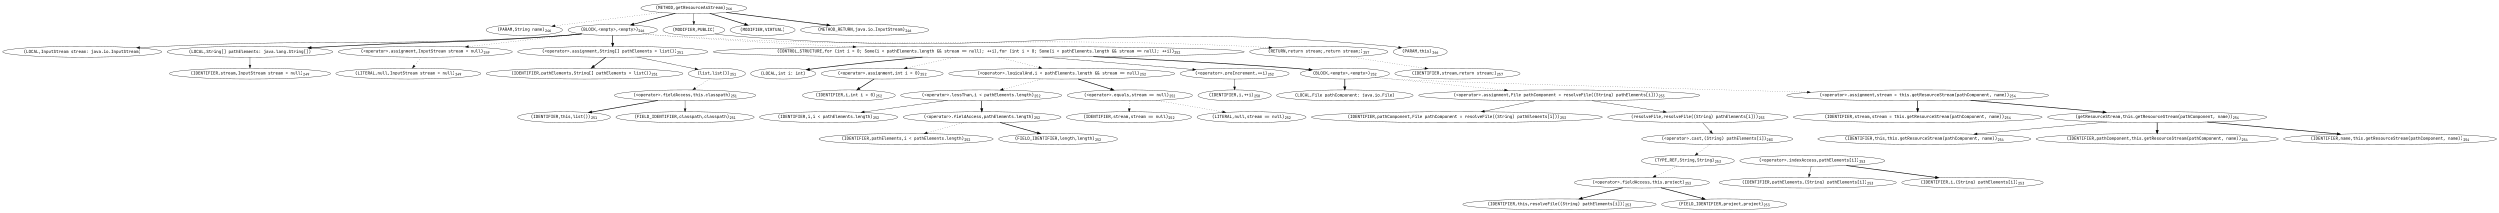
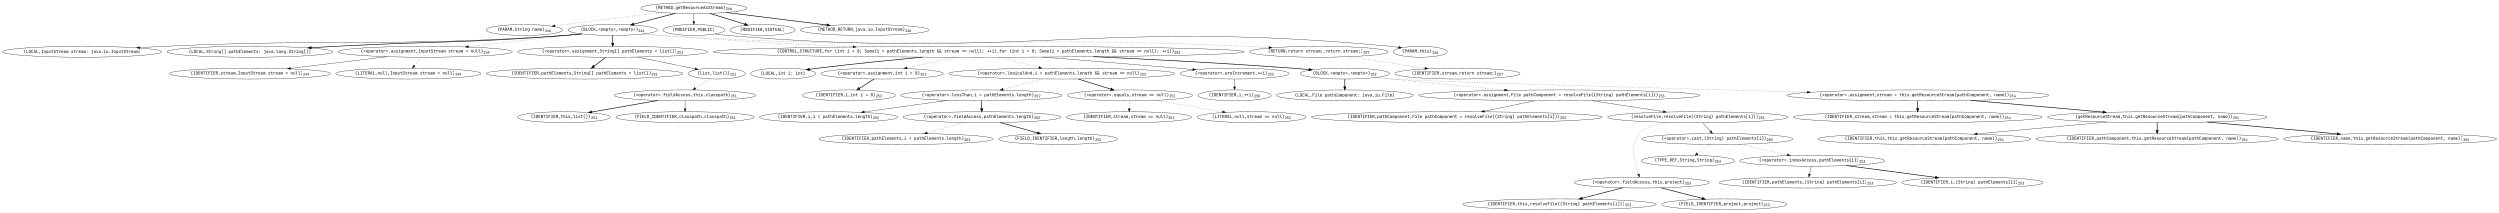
(250, 61) -> (339, 63)
none -> (1763, 150)
(1666, 171) -> (1636, 138)
